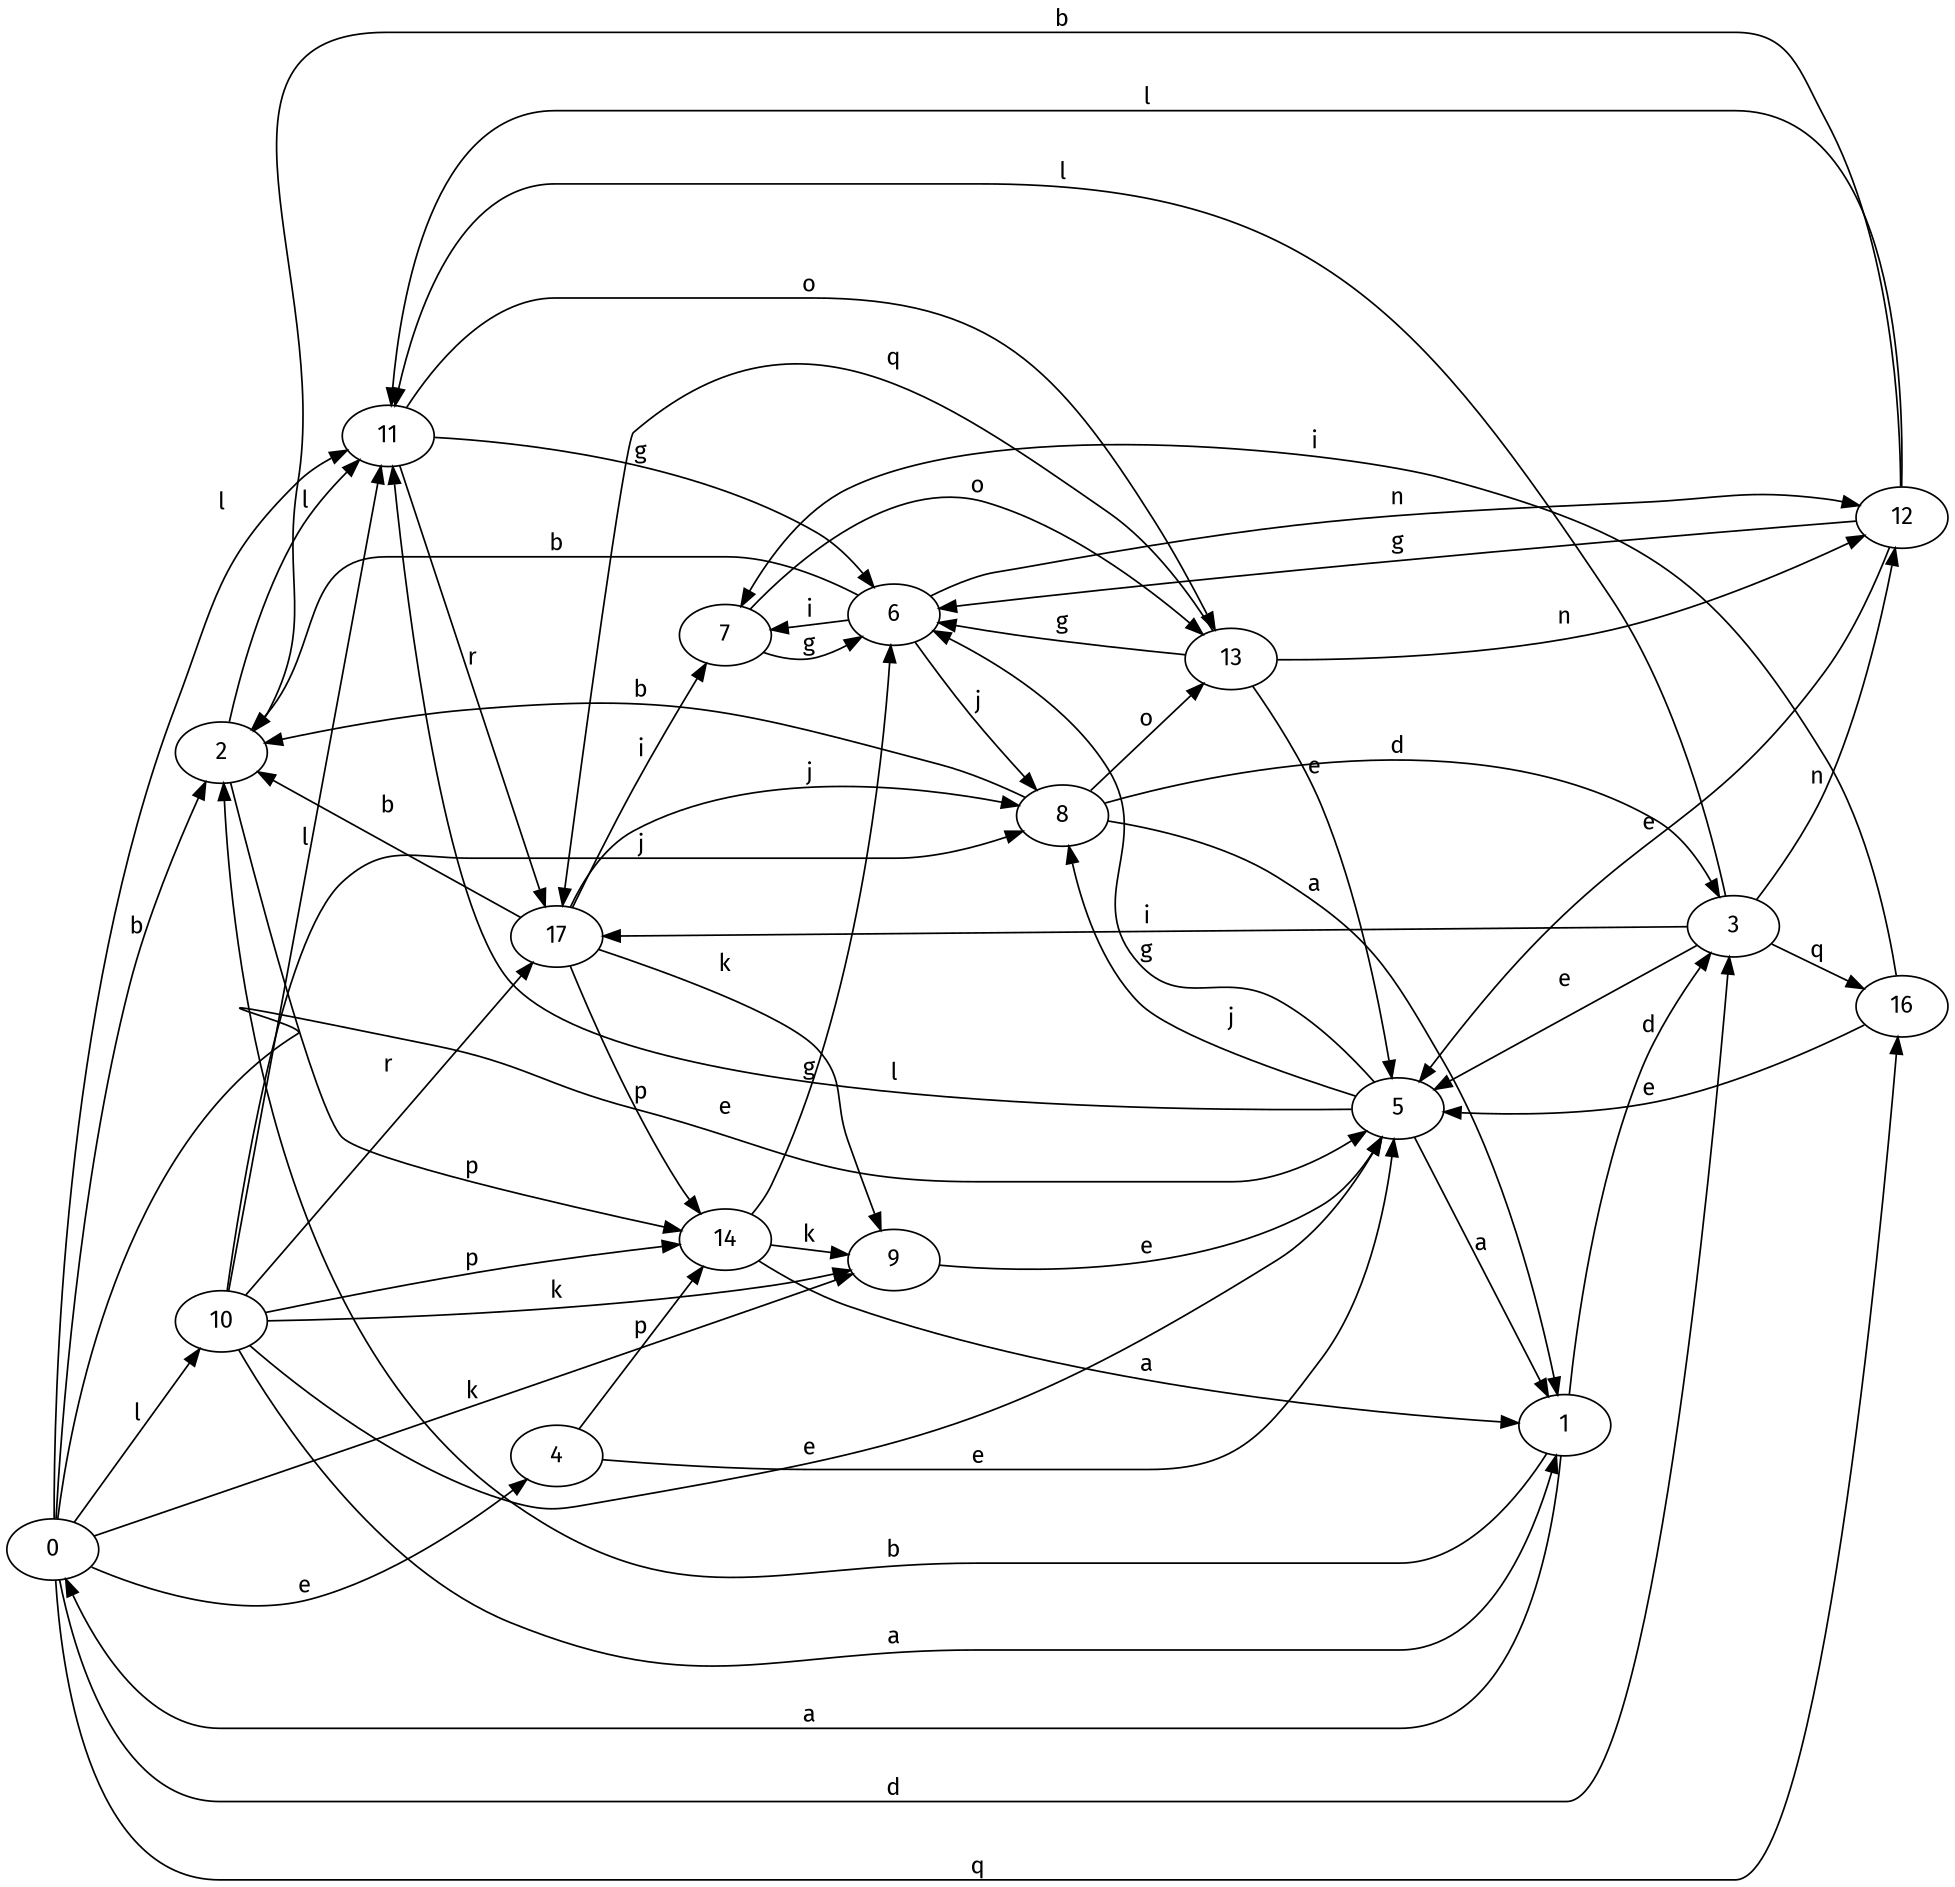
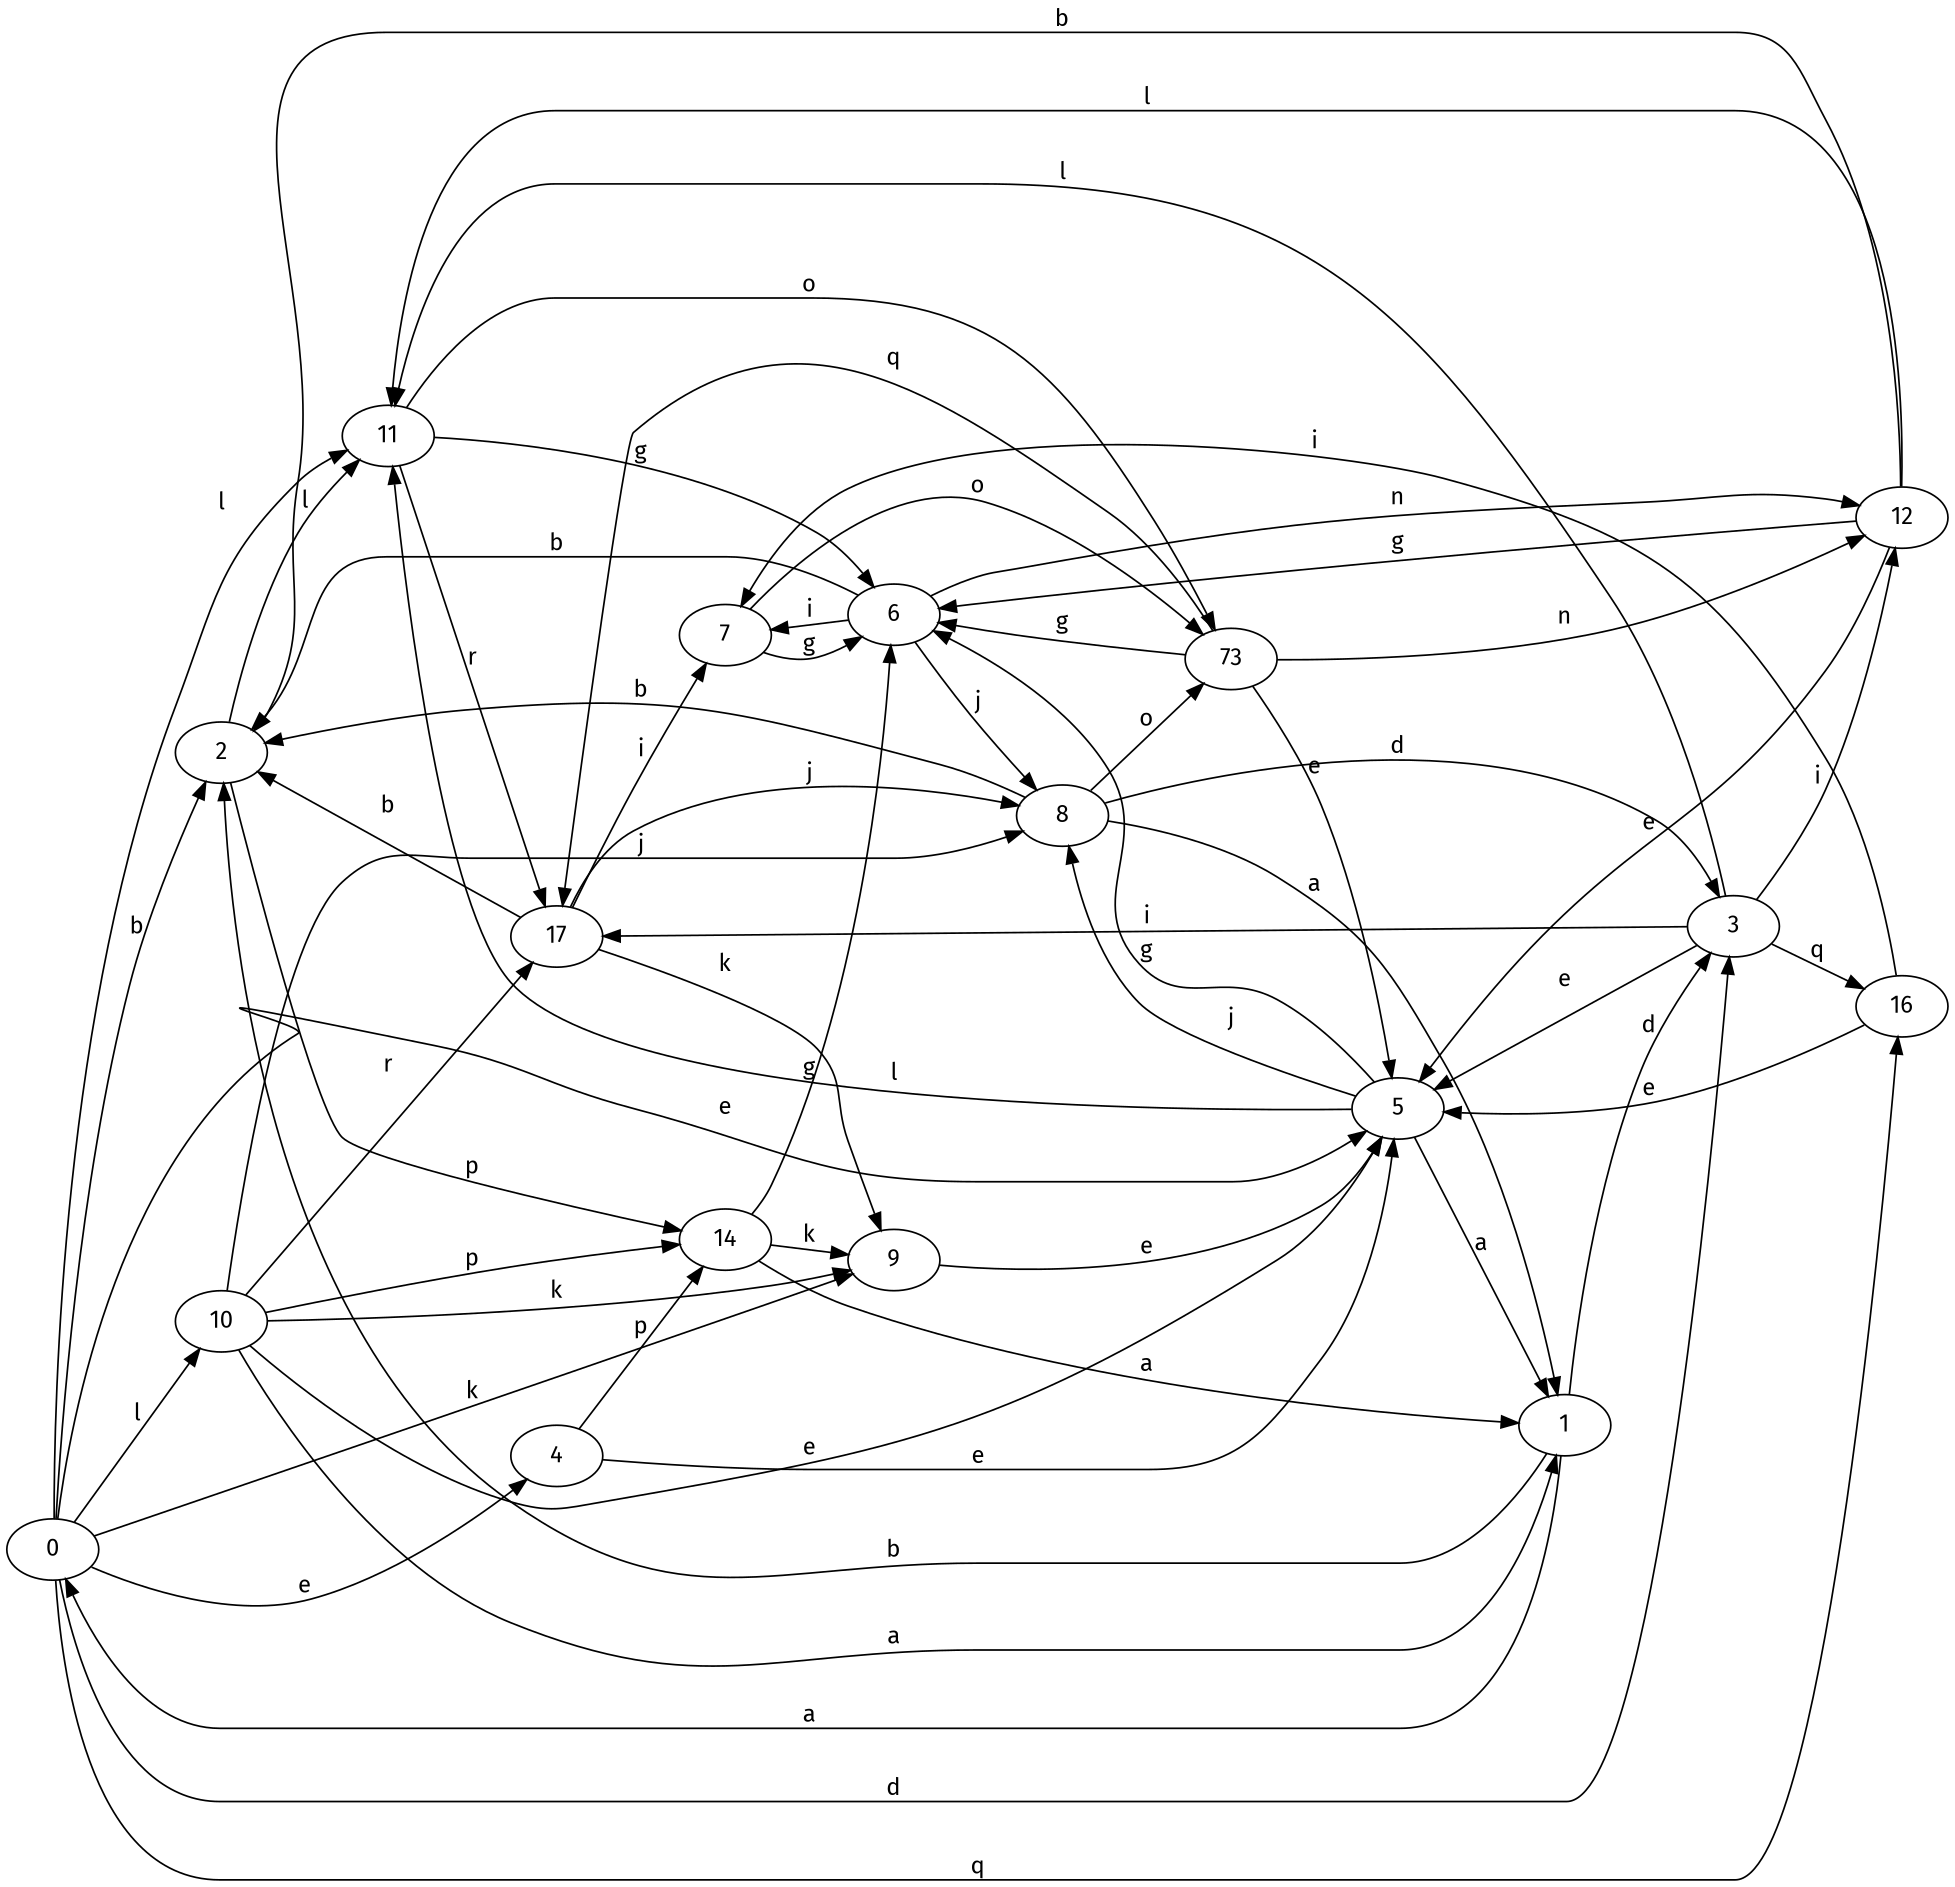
(1231, 659) -> (1231, 659)
(1818, 777) -> (1818, 777)
(303, 887) -> none
(624, 1086) -> none
